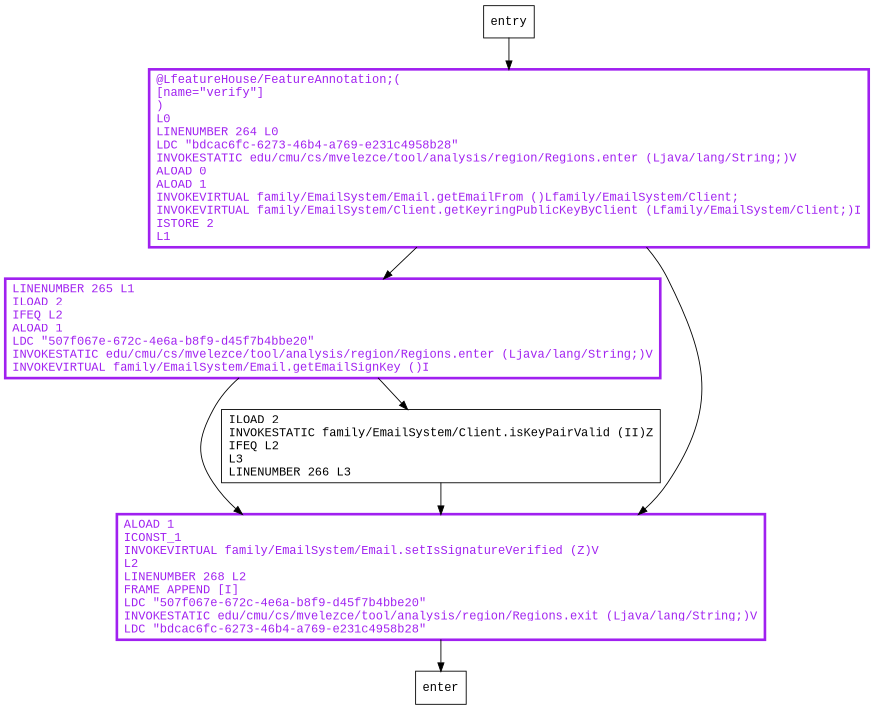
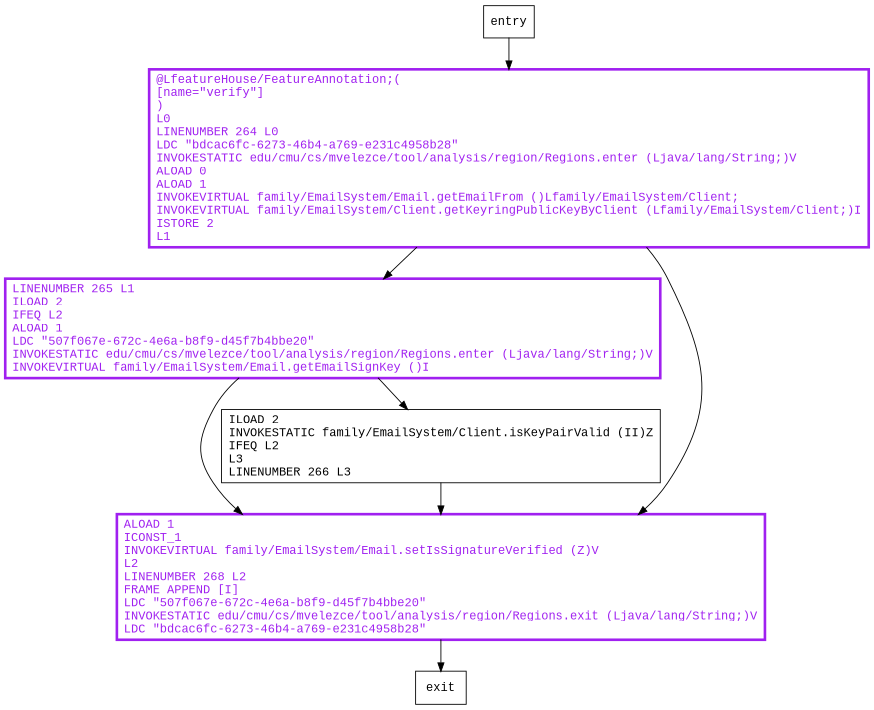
(441, 688) -> (441, 688)
